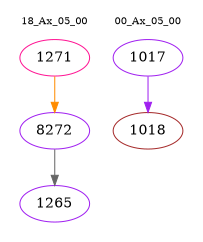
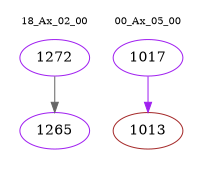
(55, 22) -> (55, 22)
(55, 58) -> none
(55, 131) -> (55, 58)
(148, 131) -> (148, 131)
